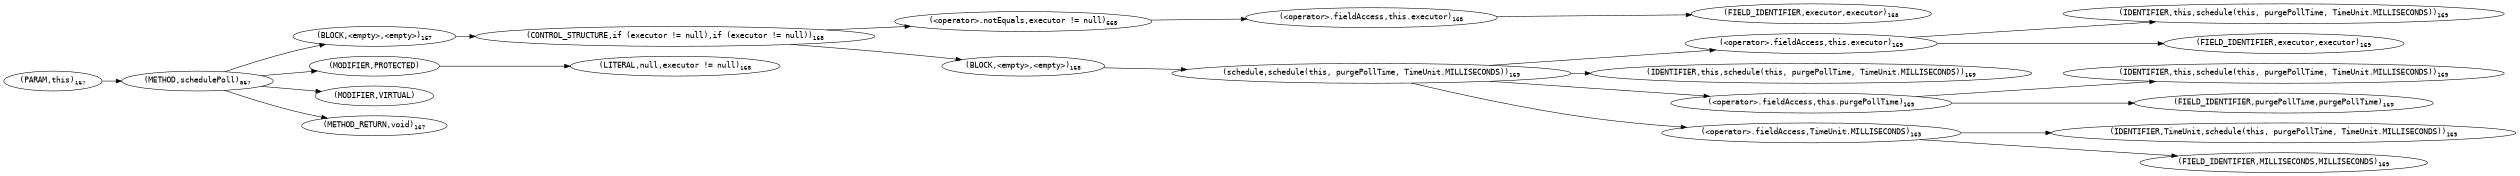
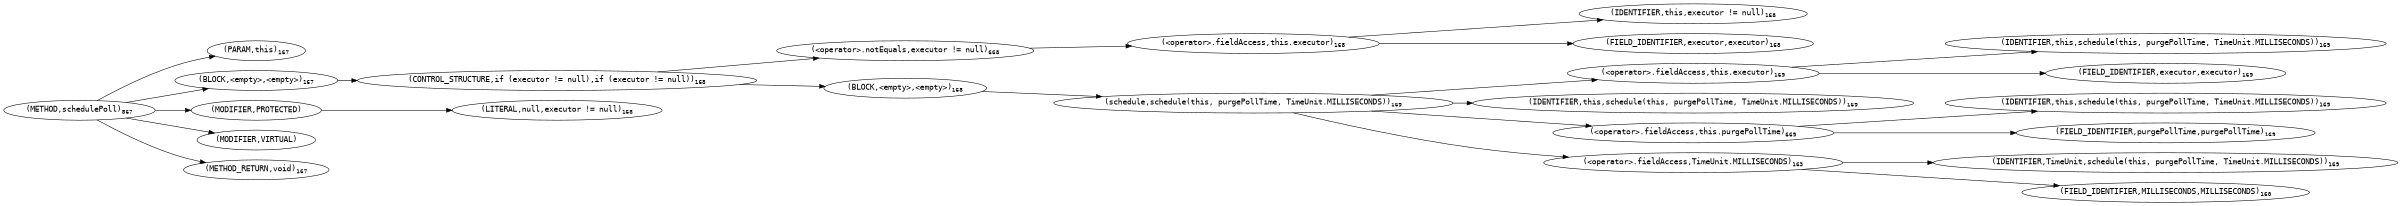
none -> (1693, 14)
(109, 81) -> (152, 74)
(1909, 102) -> (1791, 132)
(2384, 162) -> (2266, 192)
